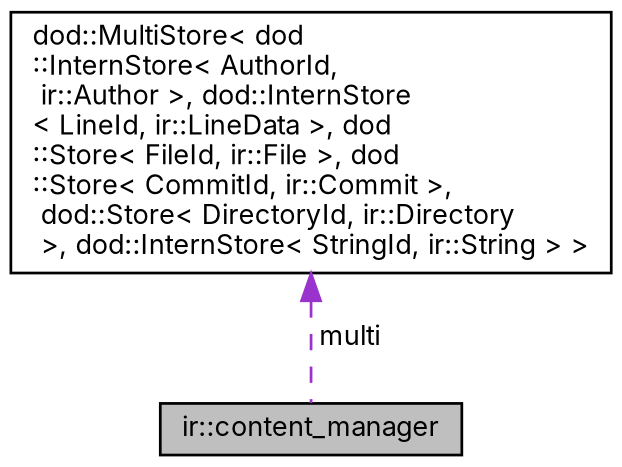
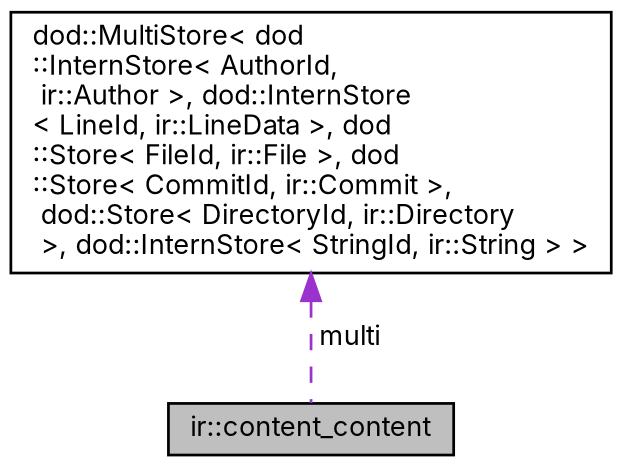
(311, 429) -> (311, 429)
